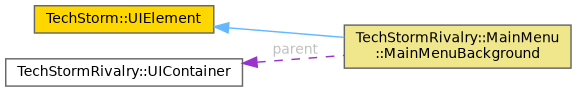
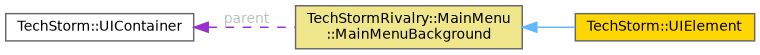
(286, 33) -> (556, 27)
(124, 72) -> (100, 27)
